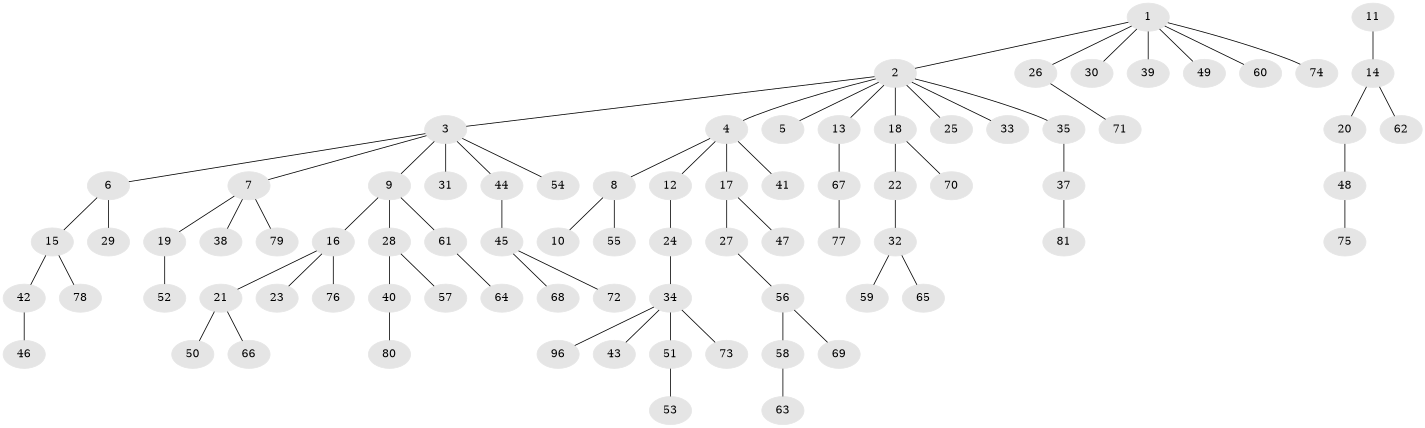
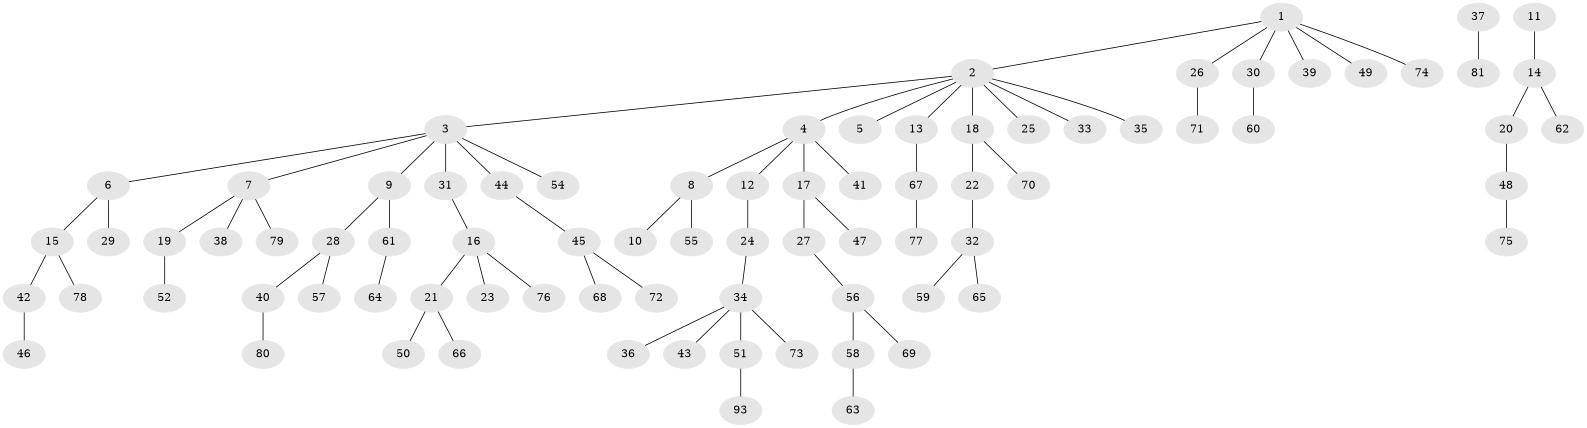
(1204, 45) -> (1254, 102)
(1064, 158) -> none
(361, 214) -> (460, 214)
(558, 354) -> (628, 354)
(670, 411) -> (741, 411)
